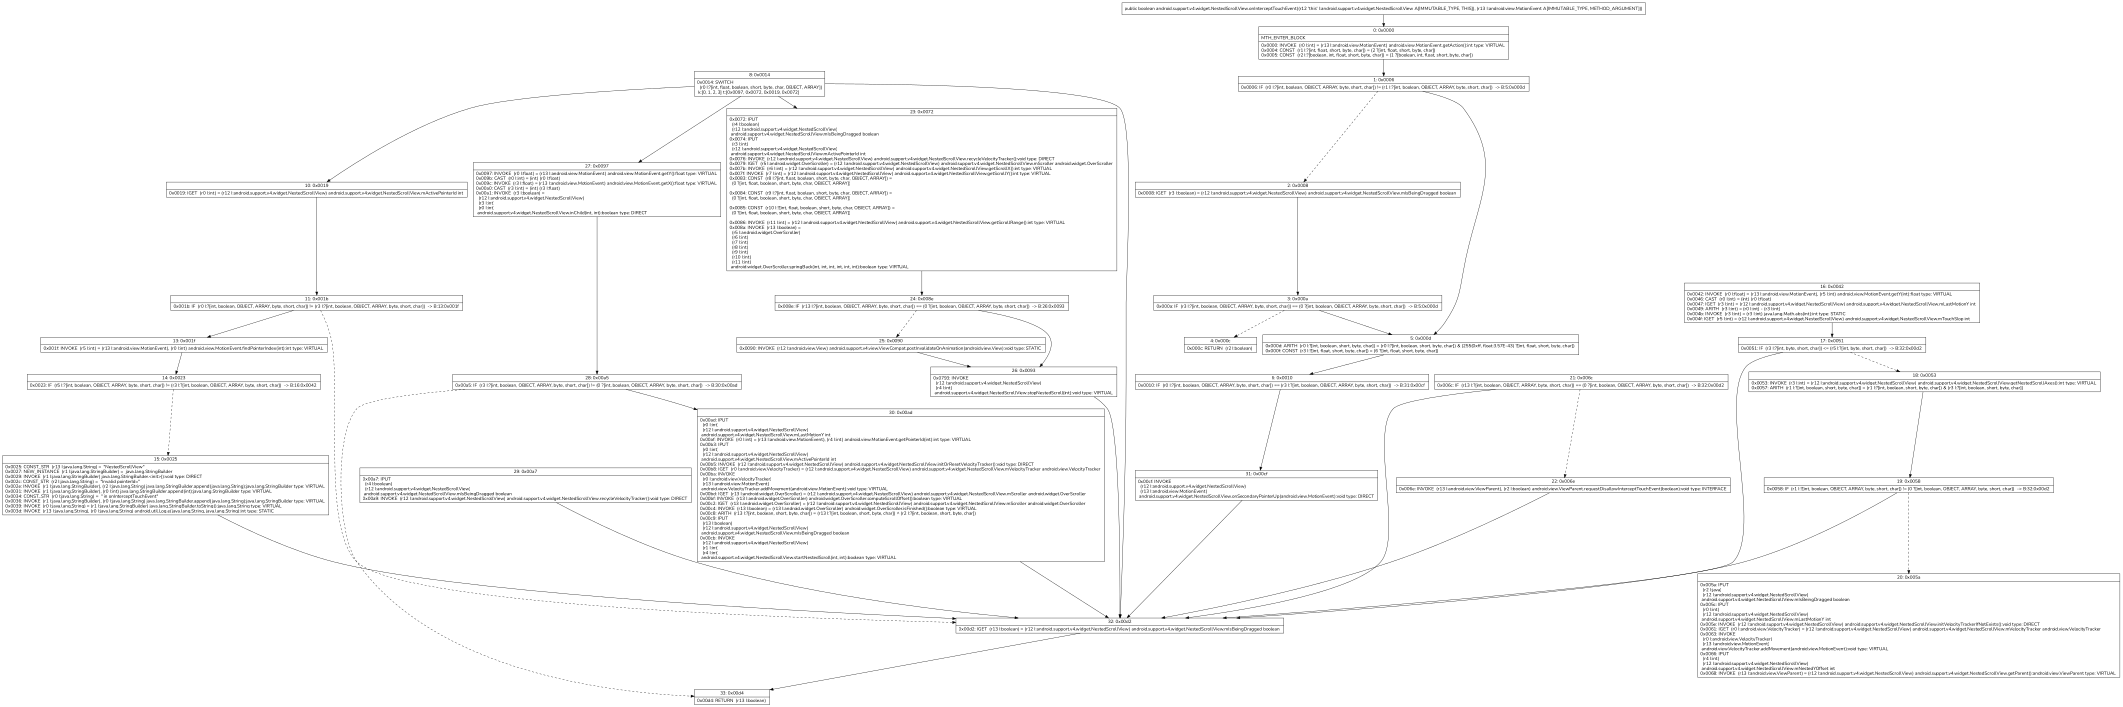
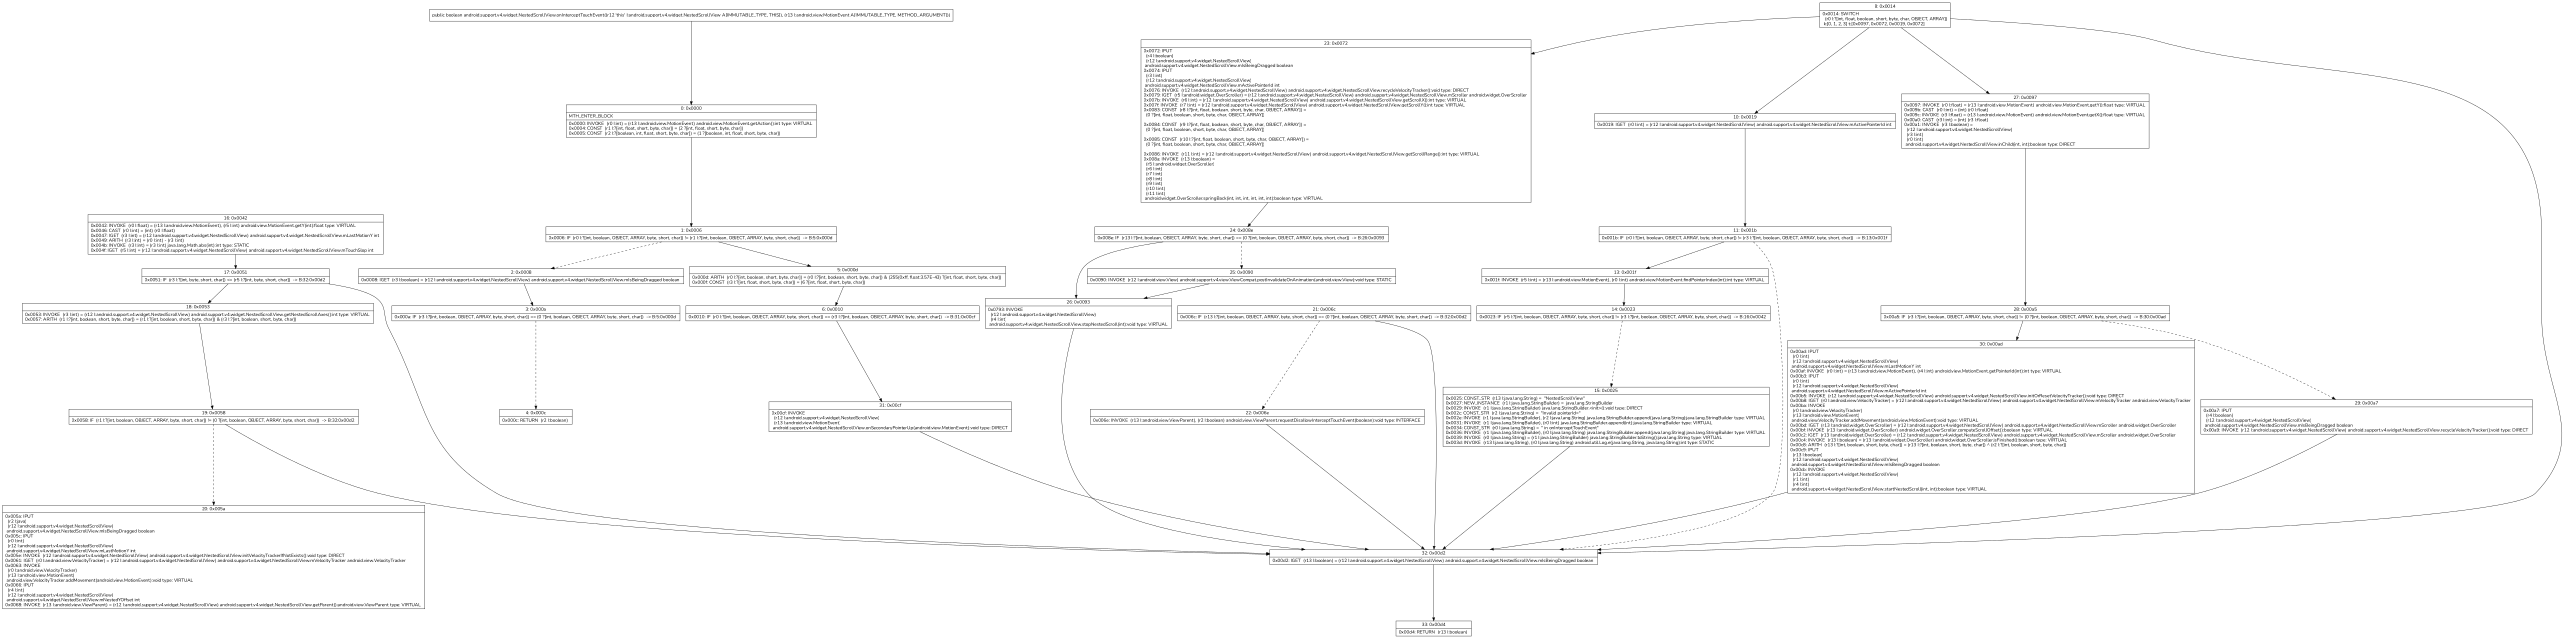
(1354, 322) -> none
(1874, 362) -> (219, 292)
(391, 600) -> (2221, 348)
